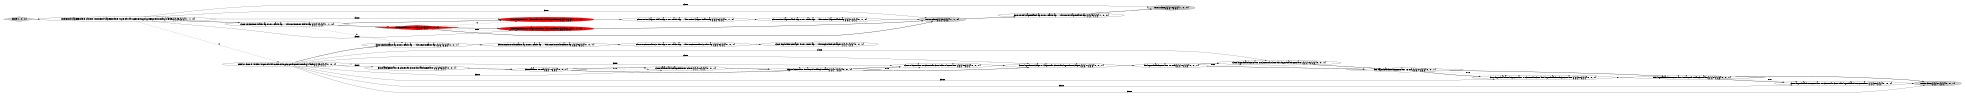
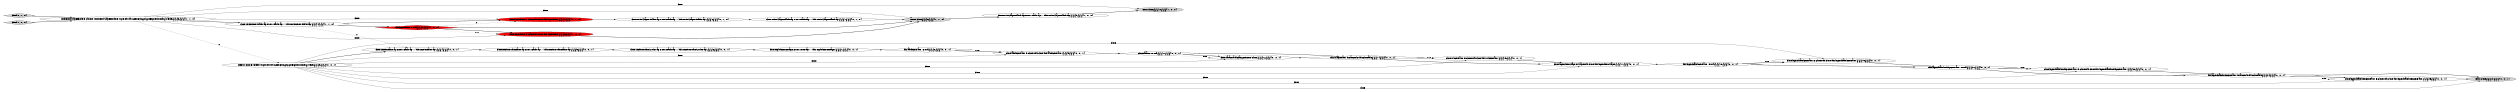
none -> (19, 16)
none -> (927, 50)
(1171, 66) -> (1710, 64)
